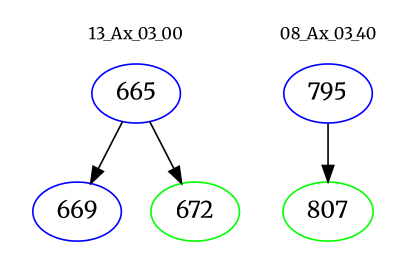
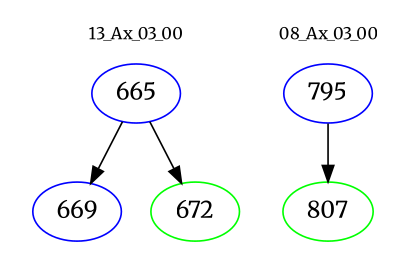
(329, 35) -> (329, 35)
